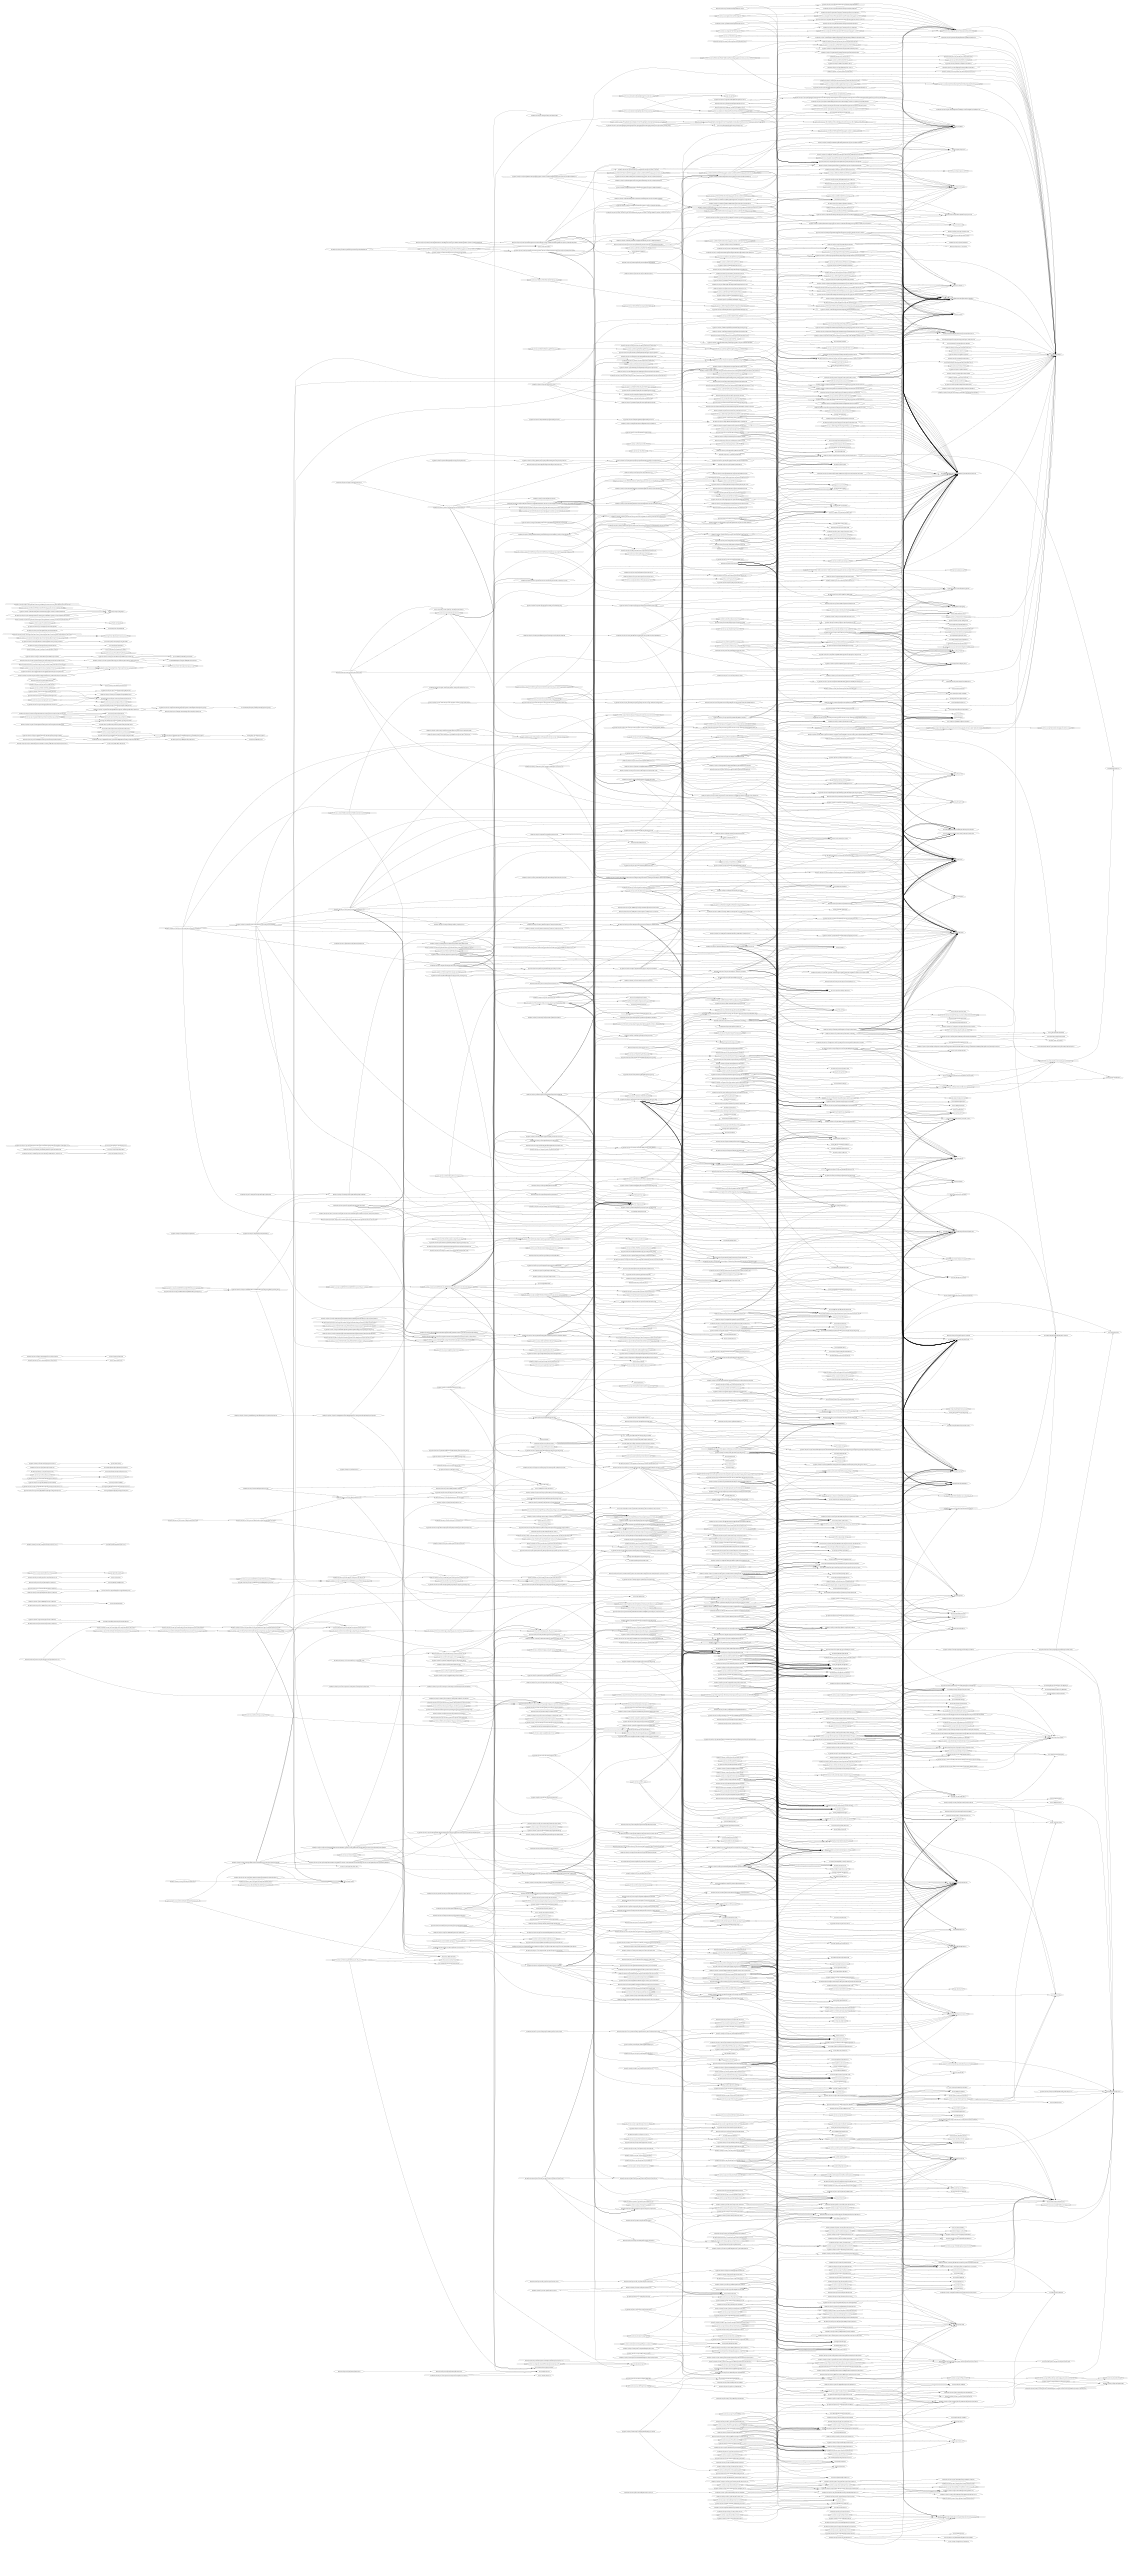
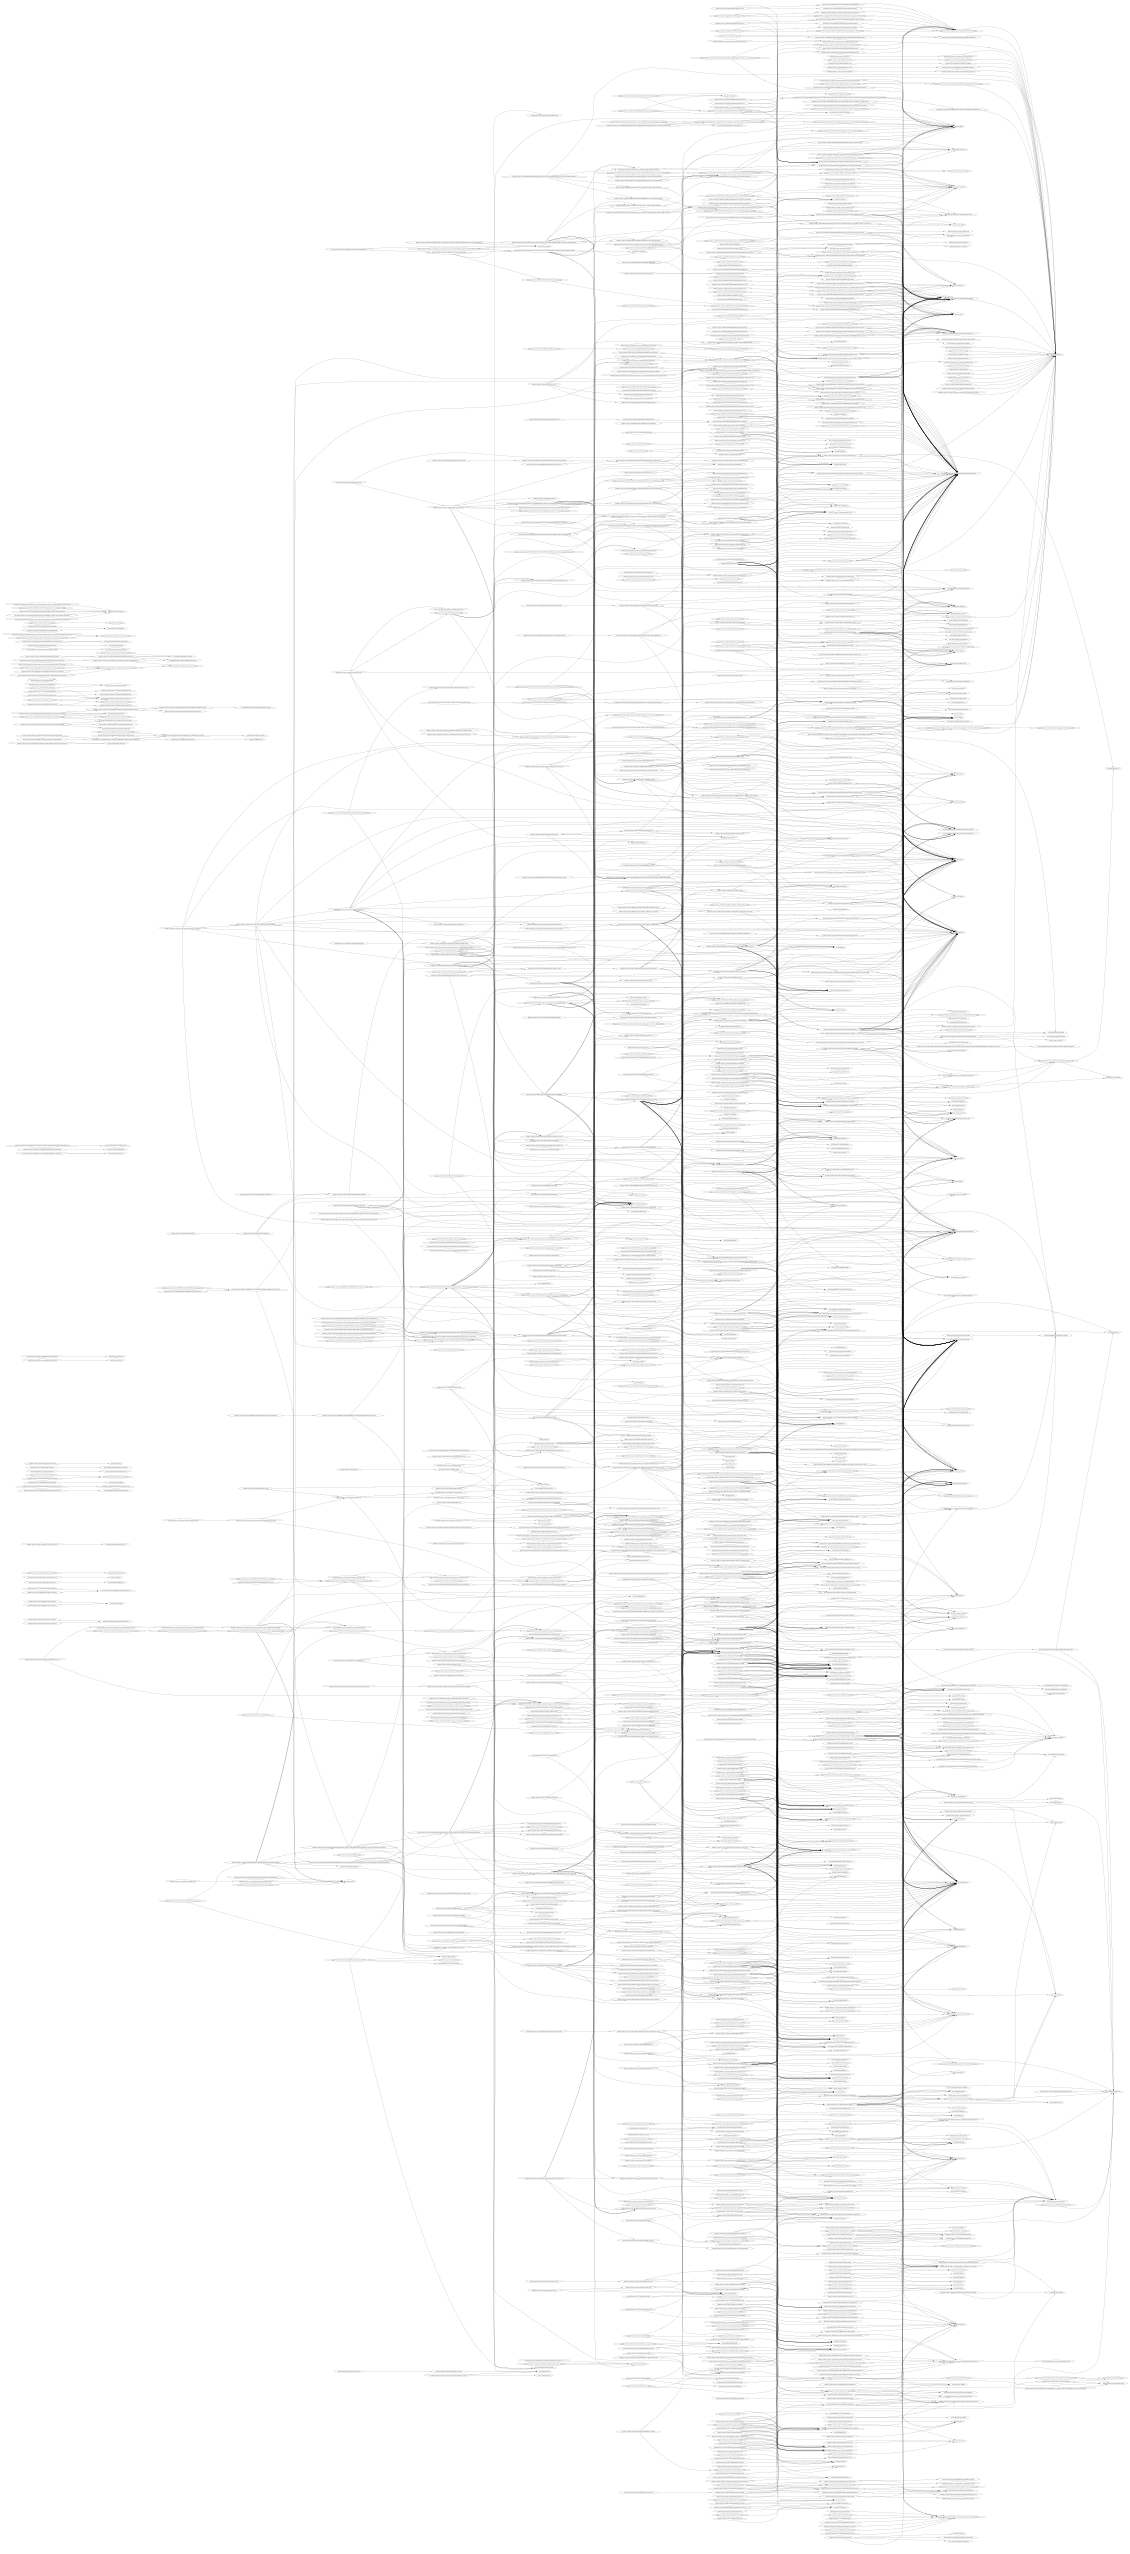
none -> (840, 1680)
